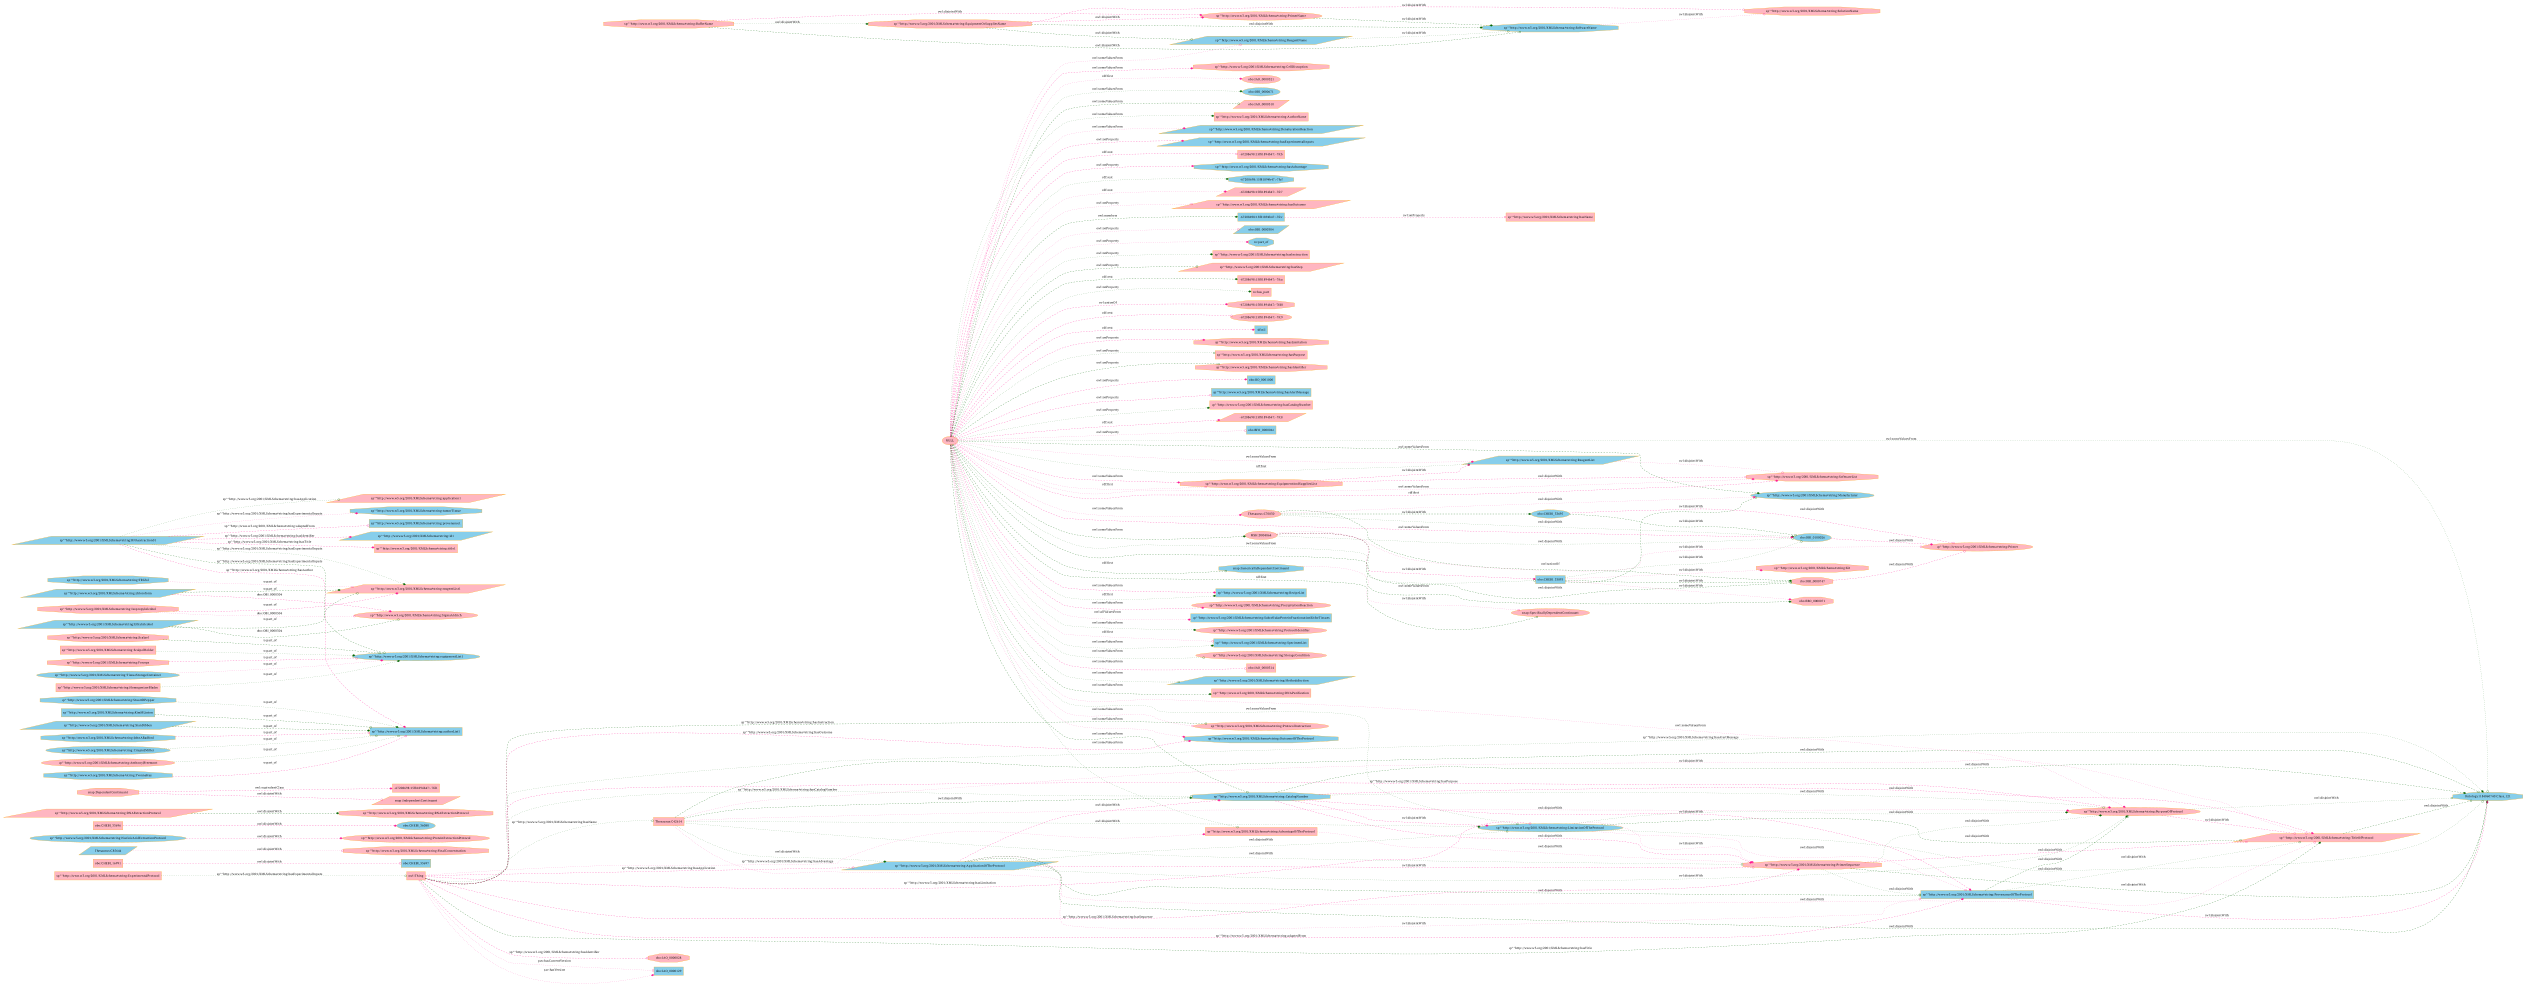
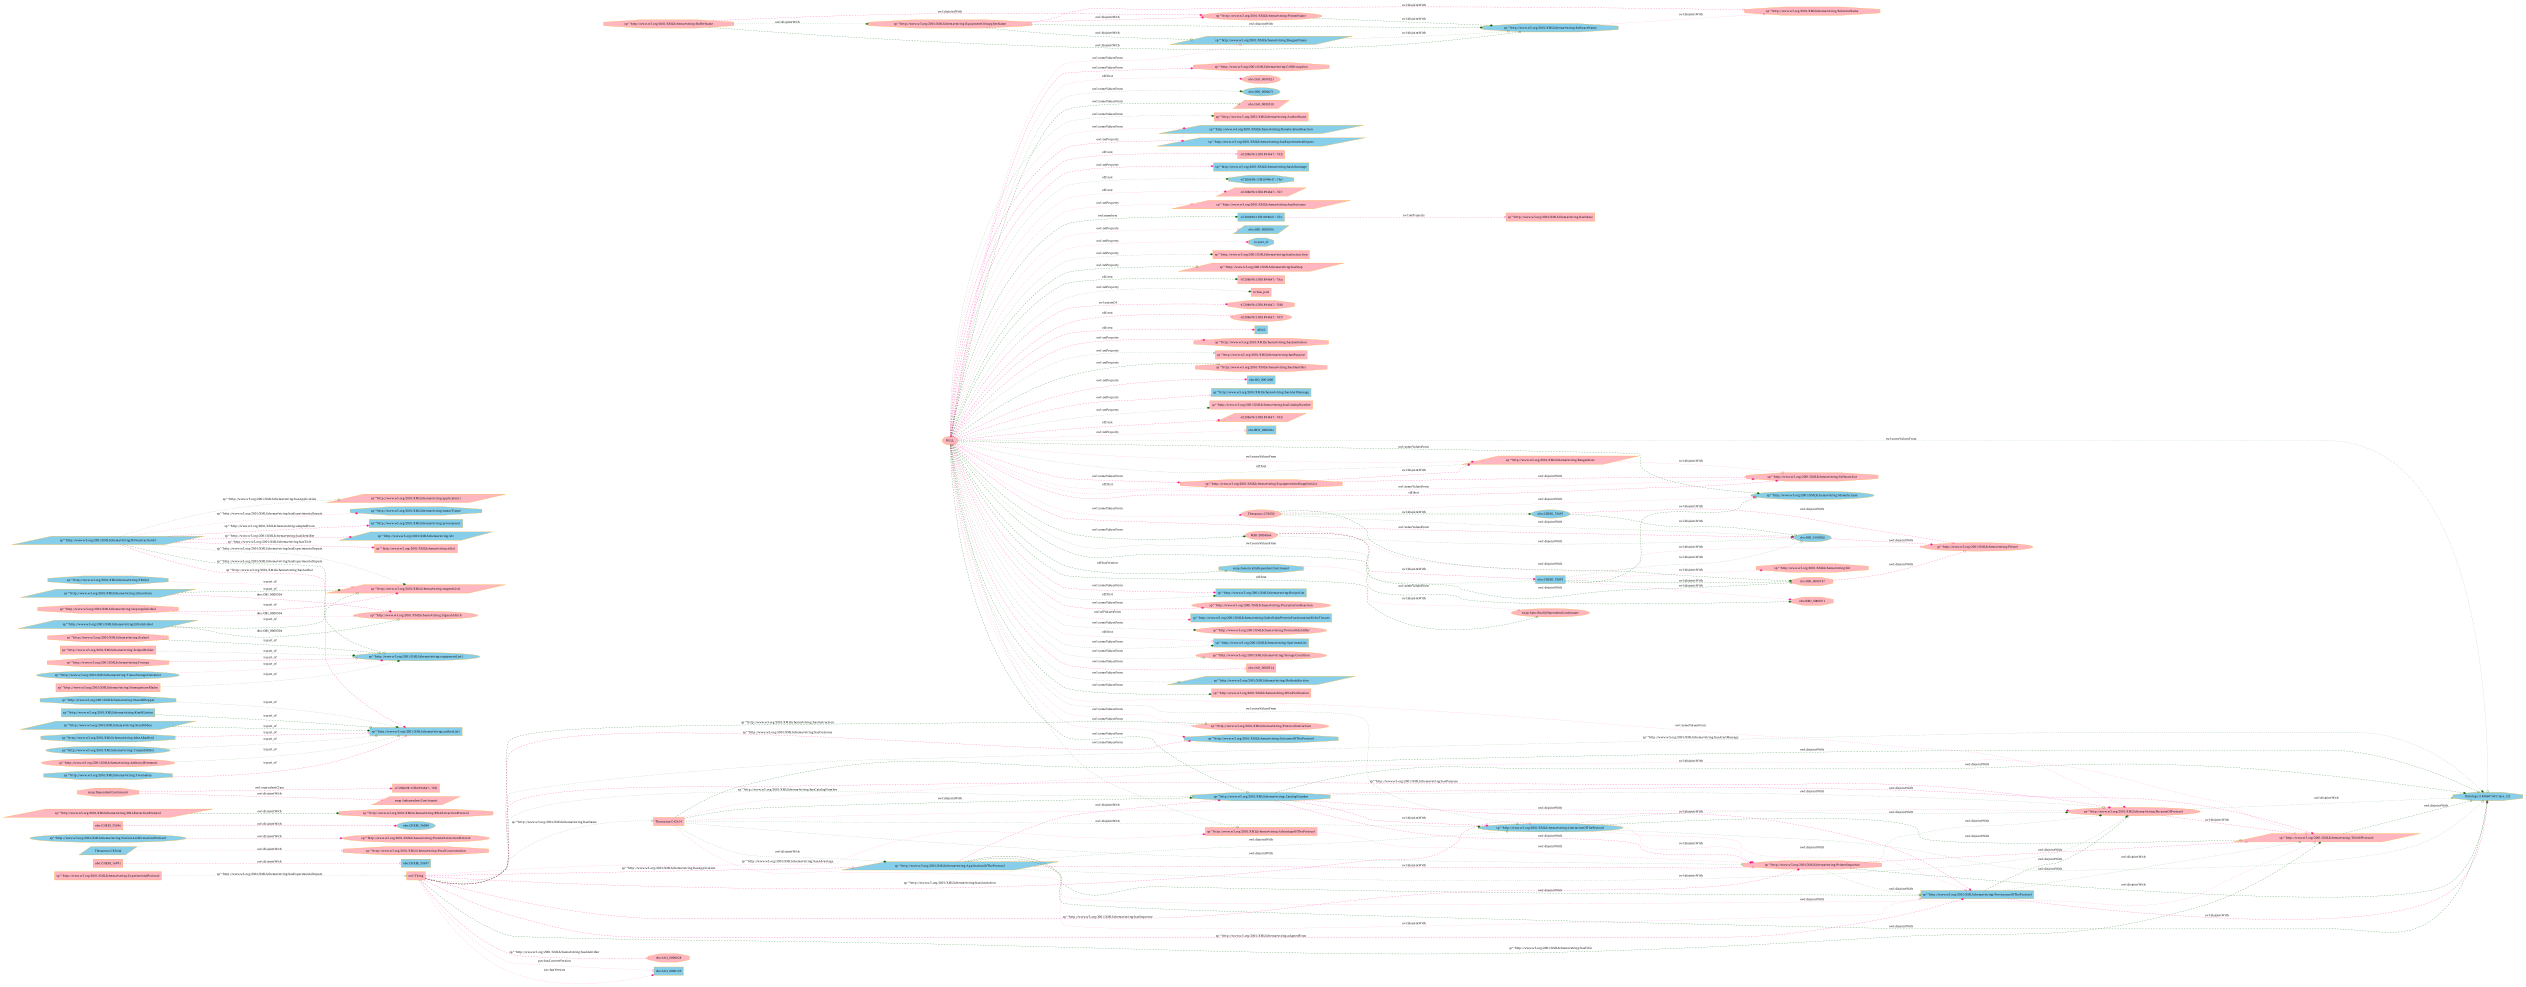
(1261, 167) -> (1261, 167)
(1550, 460) -> (1550, 460)
(268, 530) -> (267, 530)
(1108, 563) -> (1108, 563)
(1550, 564) -> (1550, 564)
